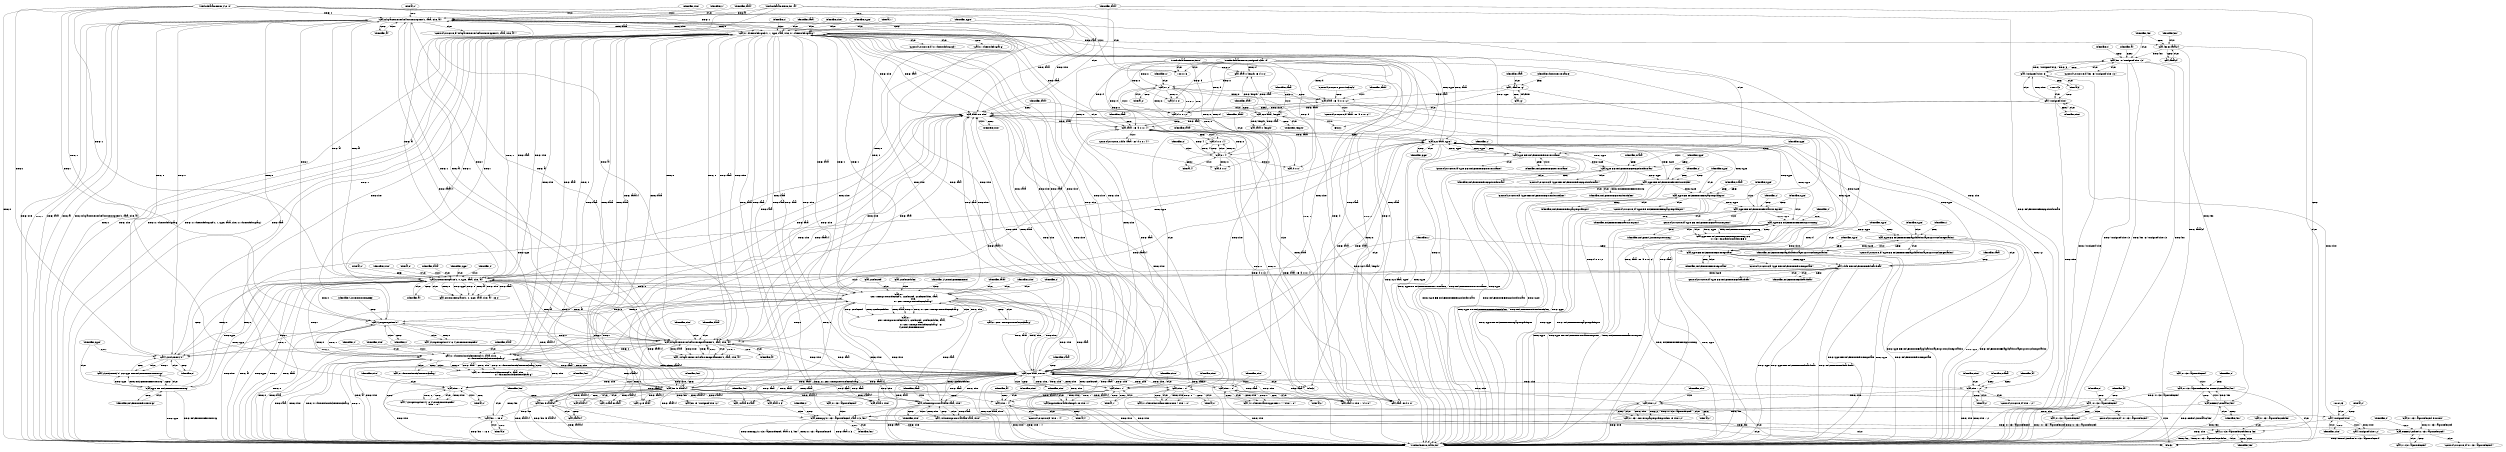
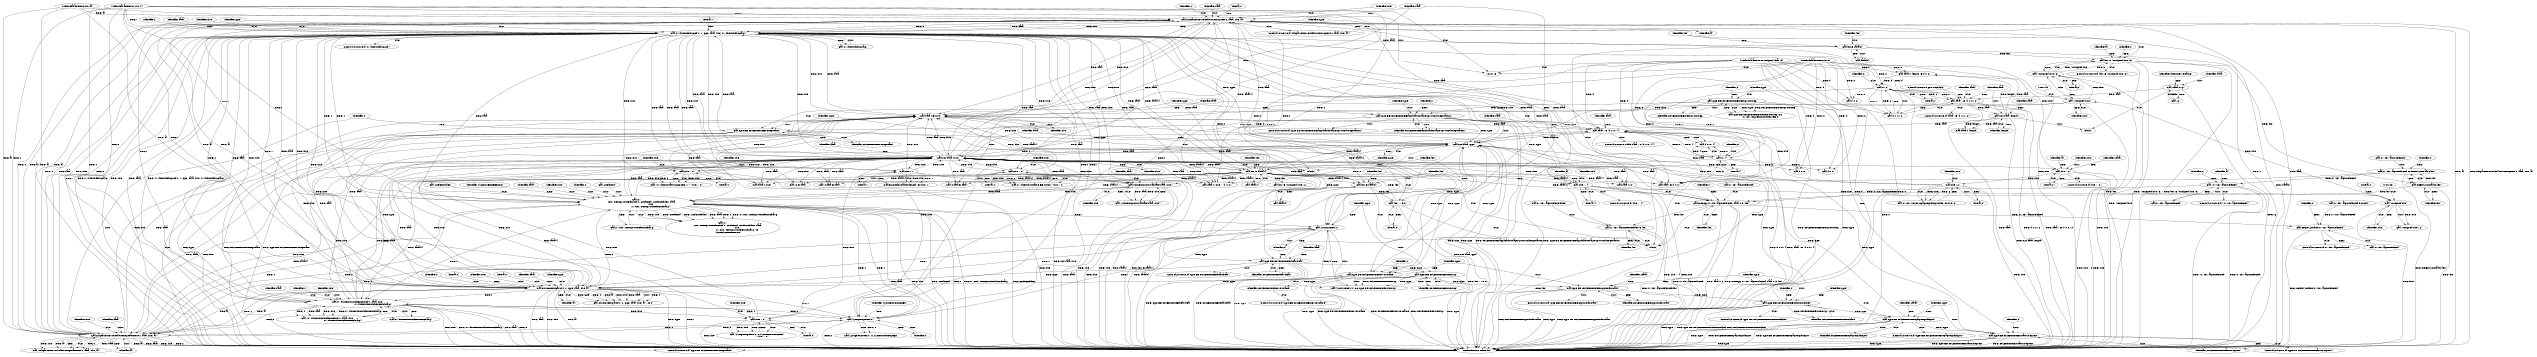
(1504, 162) -> (1280, 295)
(1540, 162) -> (1310, 281)
(2039, 209) -> (44, 165)
(1775, 216) -> (1402, 345)
(1649, 238) -> (1680, 116)
(1859, 266) -> (1281, 261)
(1034, 373) -> (948, 158)
